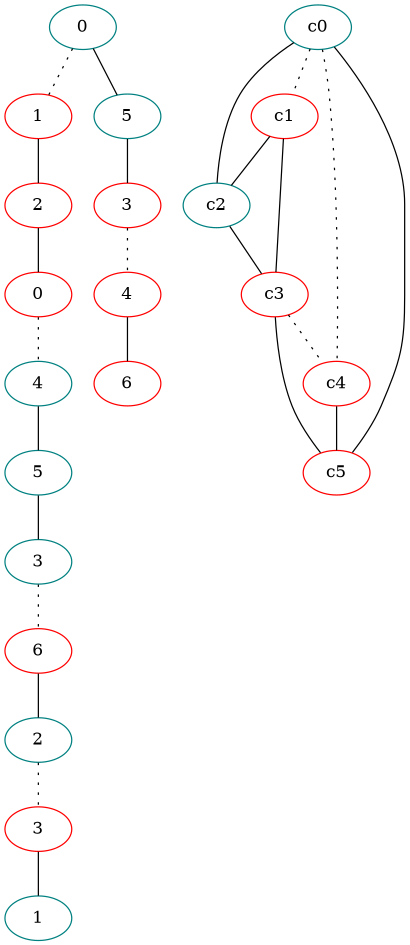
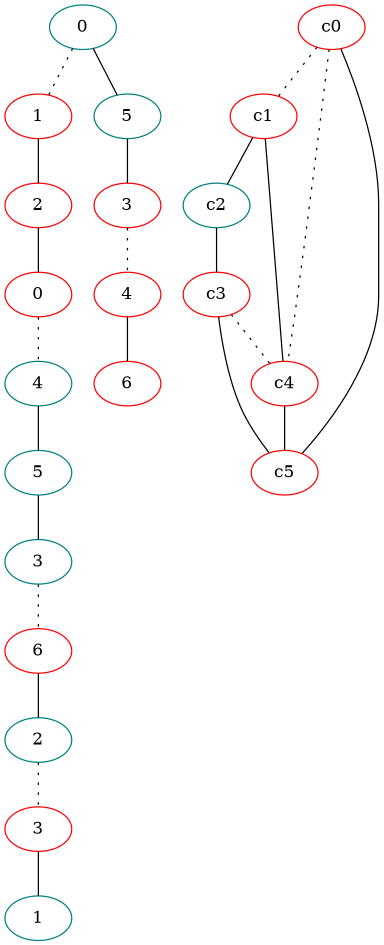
(318, 27) -> (332, 27)
(236, 102) -> none
(280, 205) -> (274, 250)
